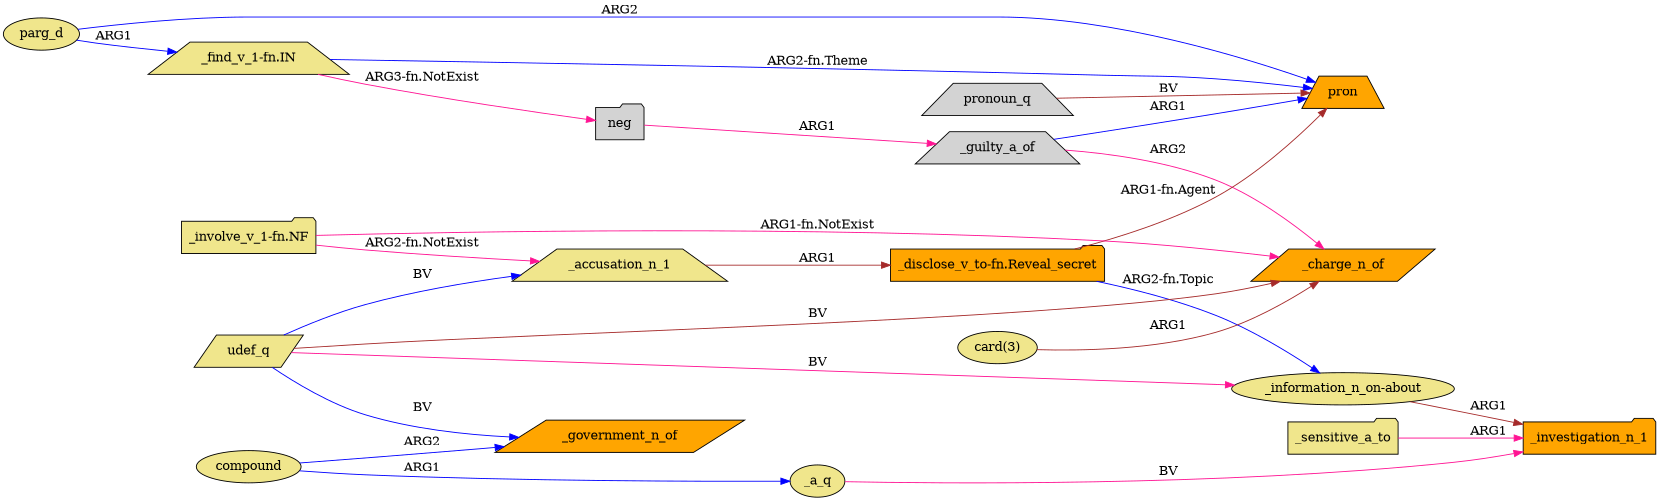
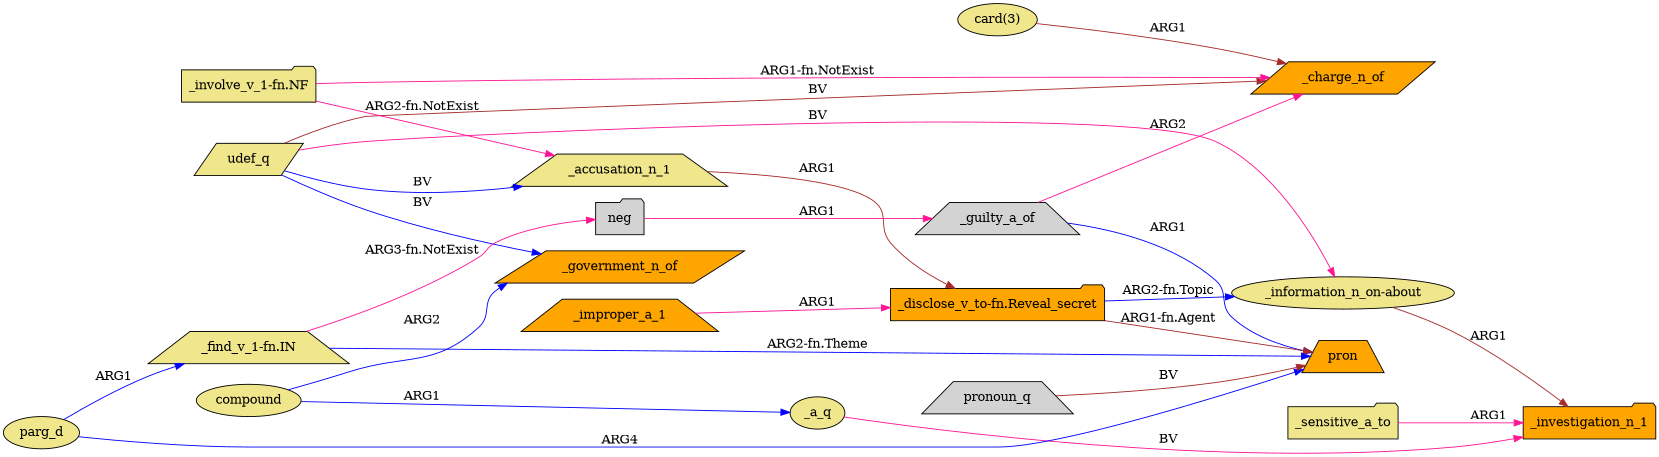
(620, 10) -> (620, 440)
none -> (620, 315)
